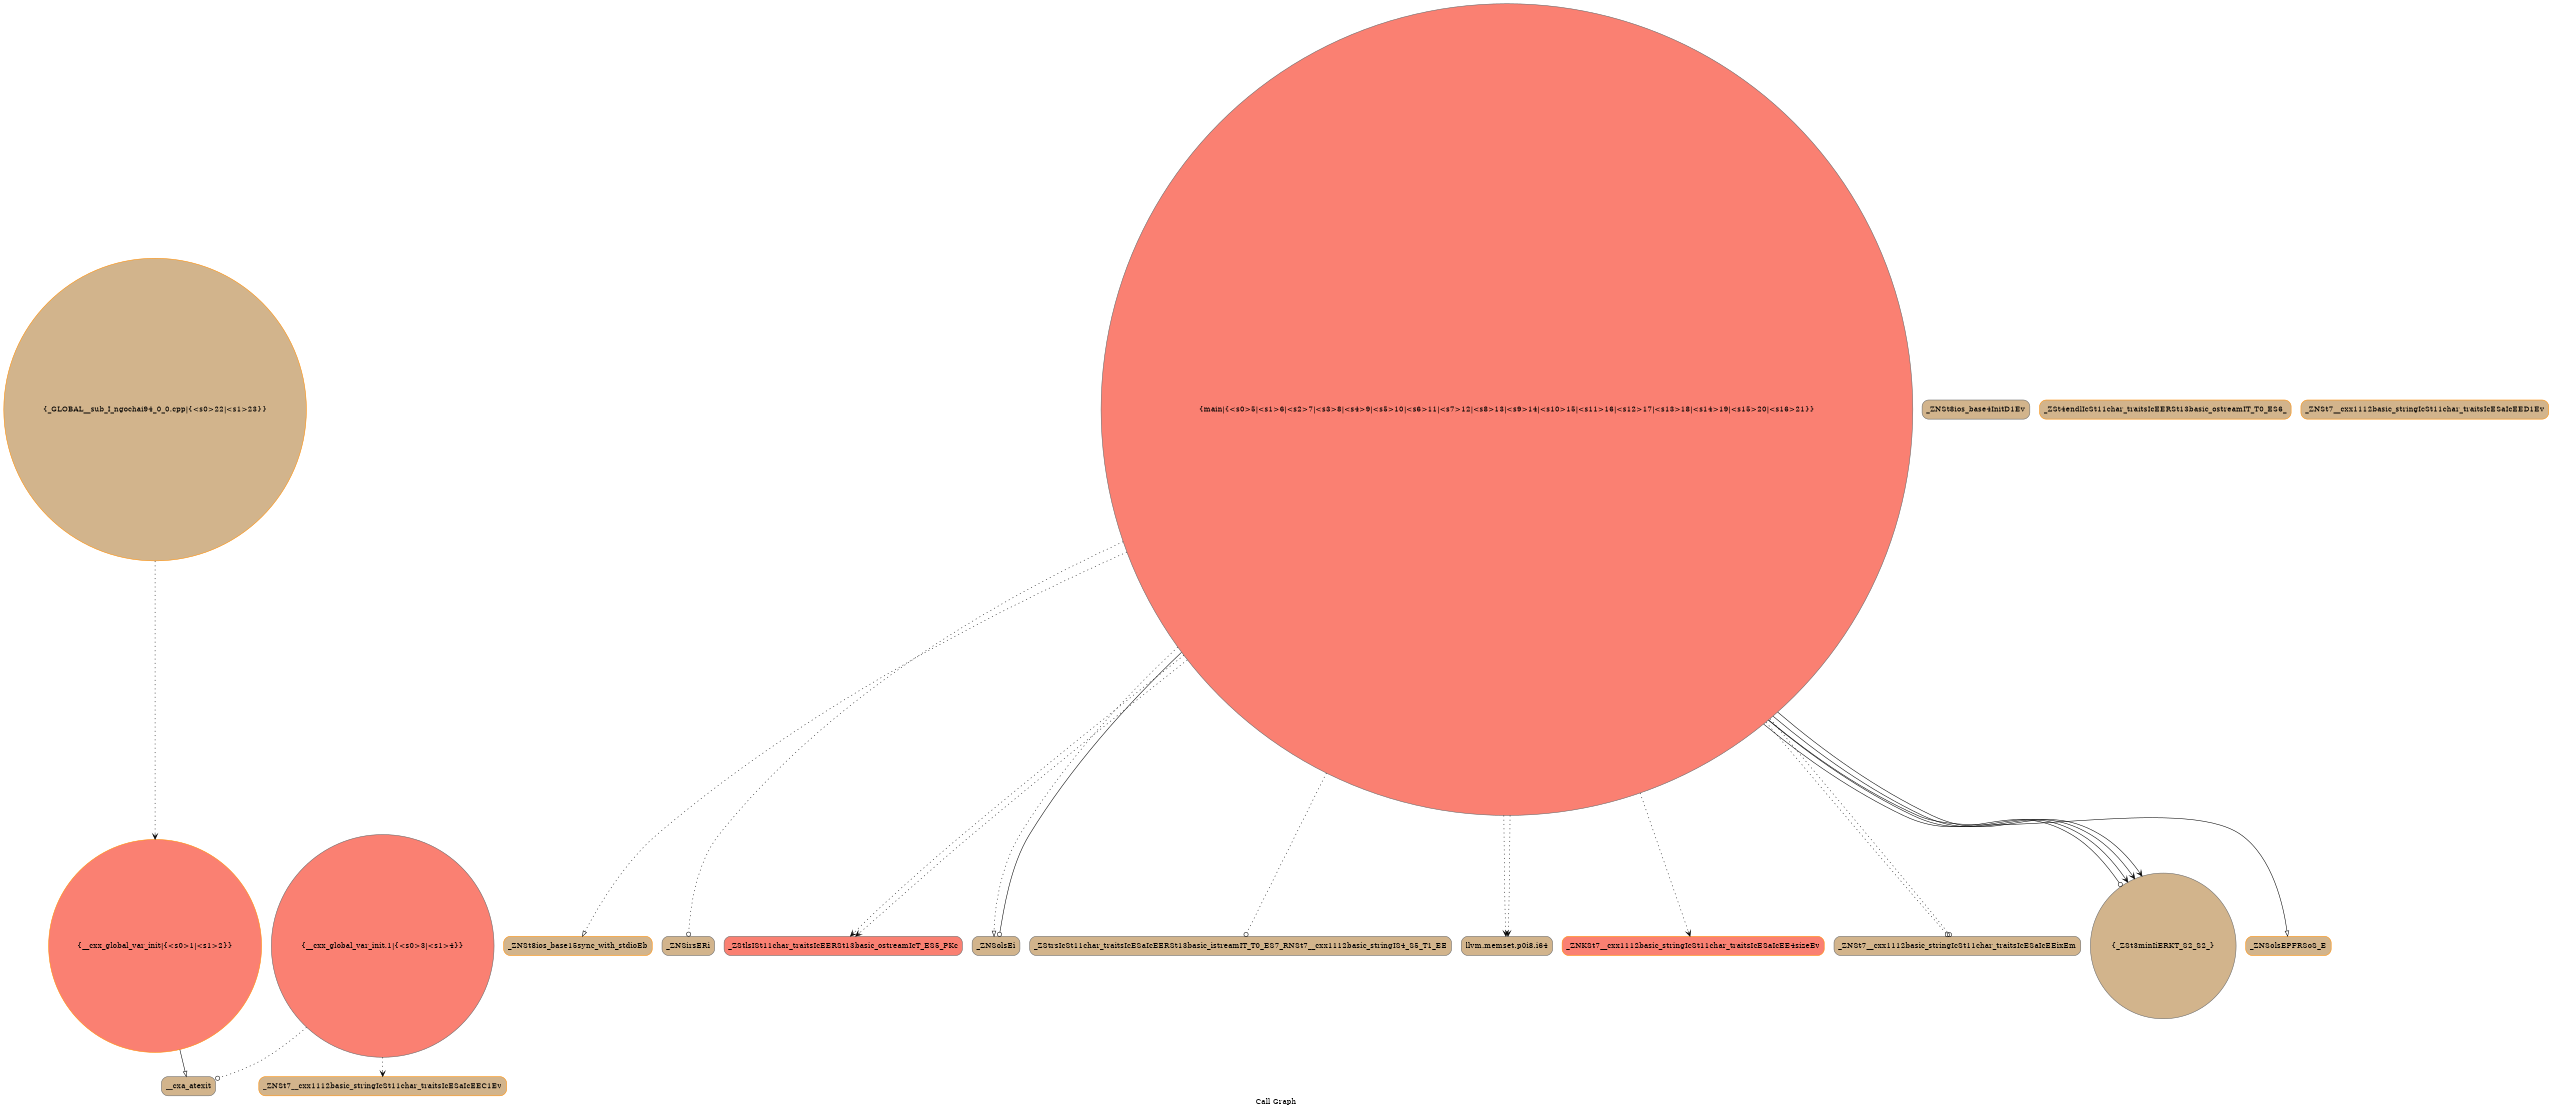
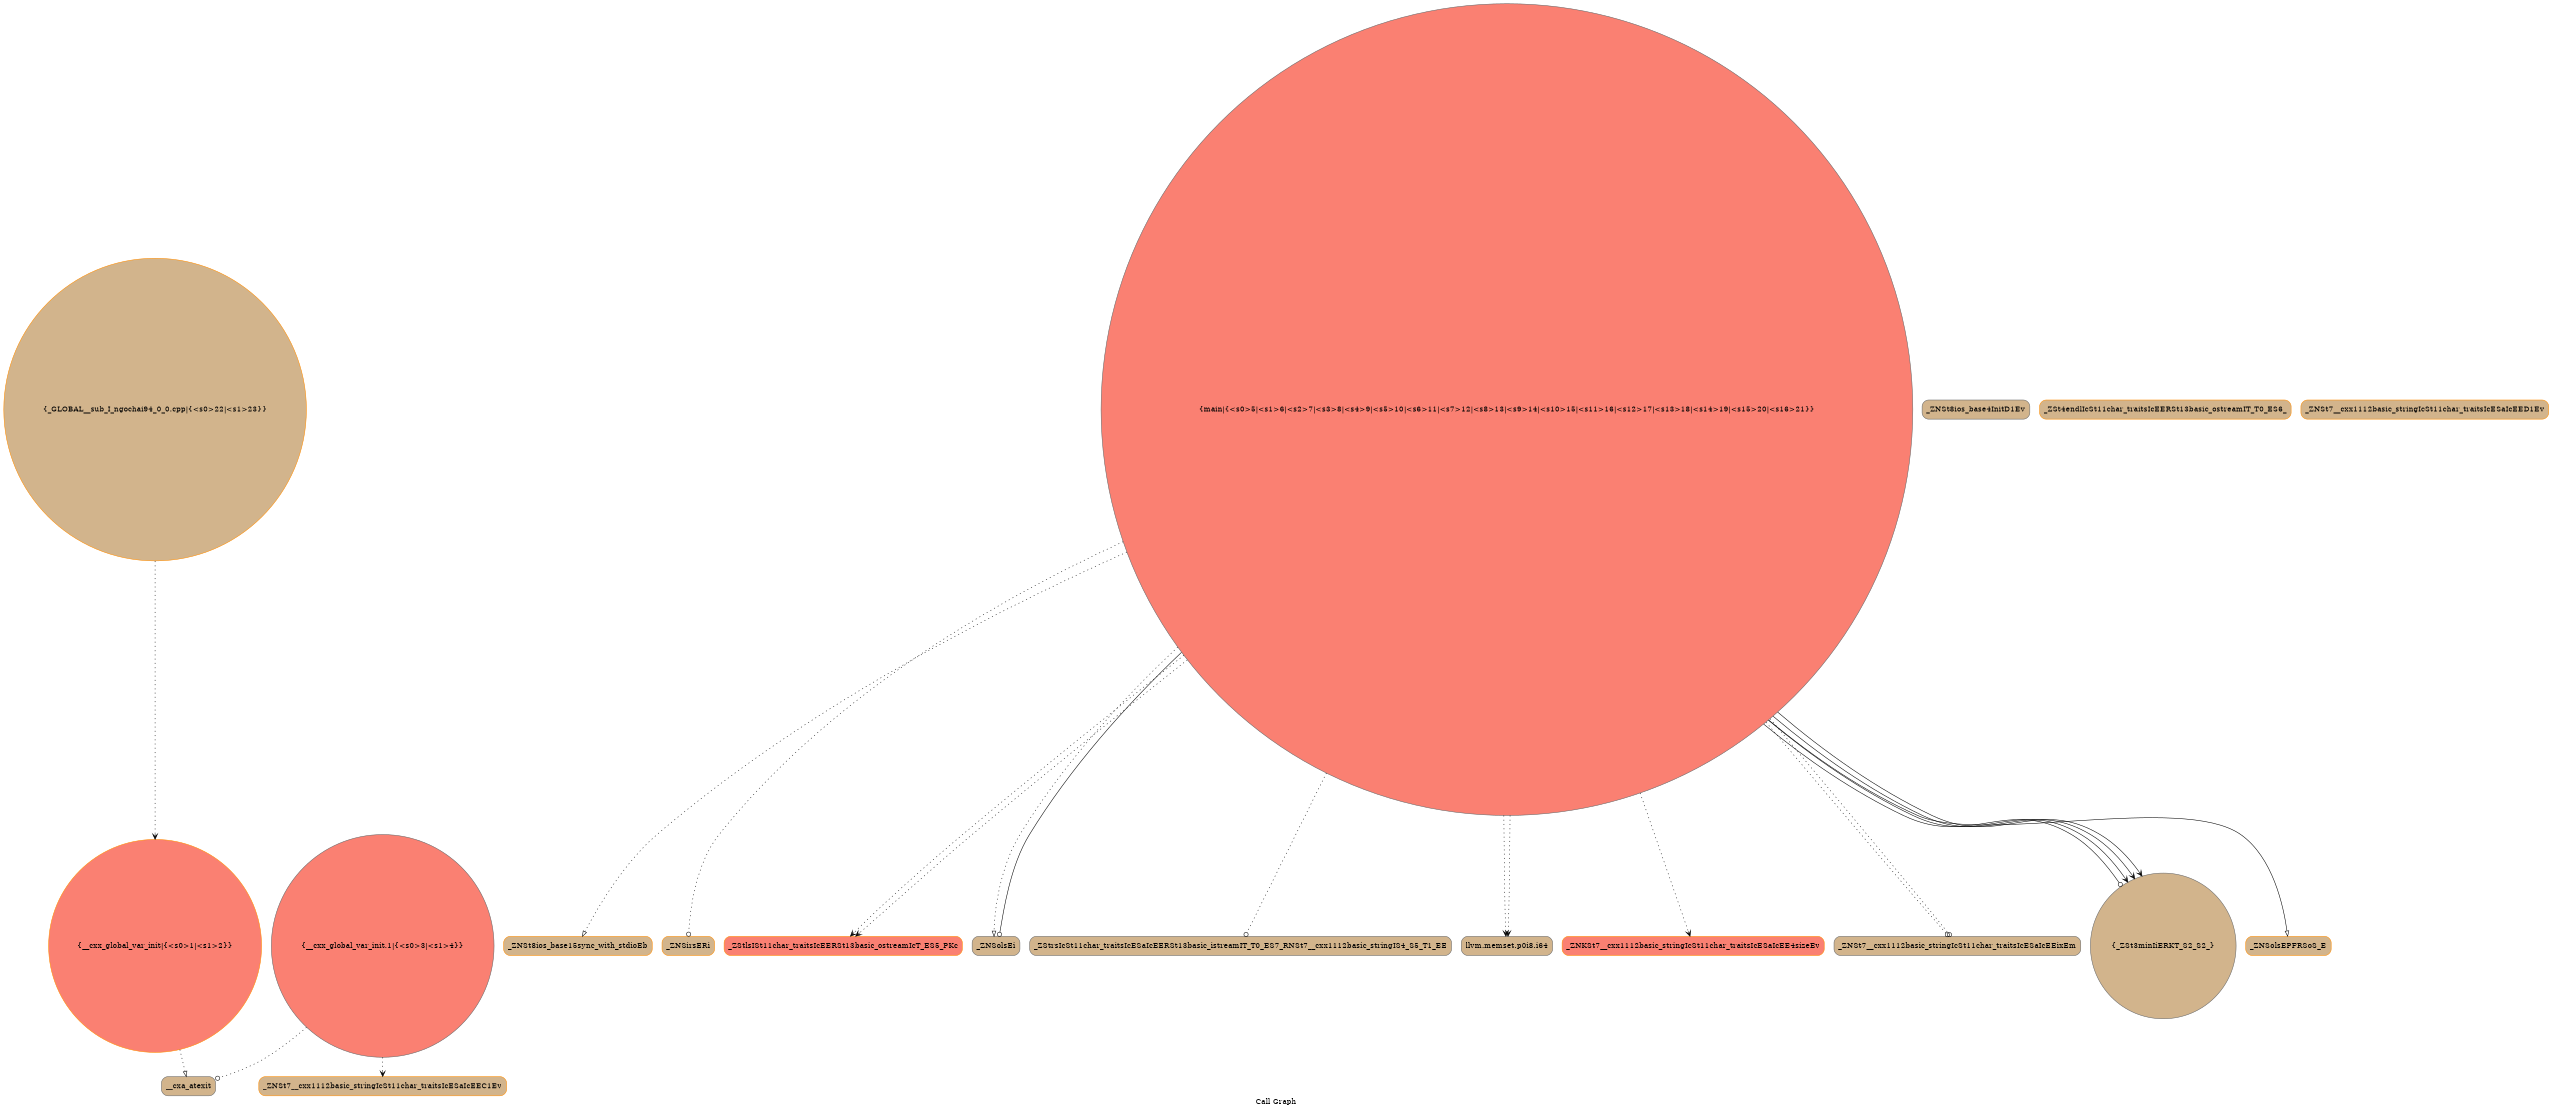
(688, 946) -> (688, 946)
(843, 946) -> (843, 946)
(182, 1060) -> (182, 1060)
